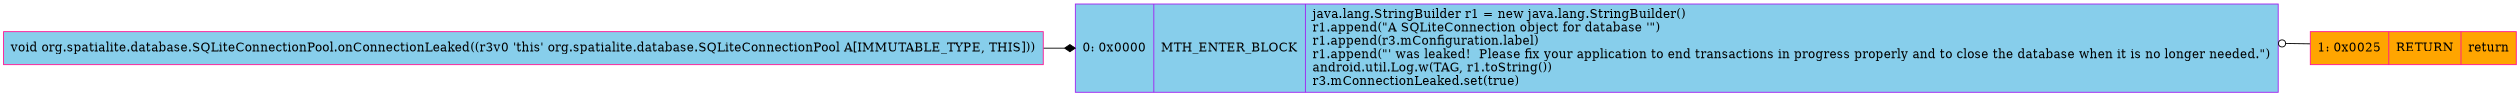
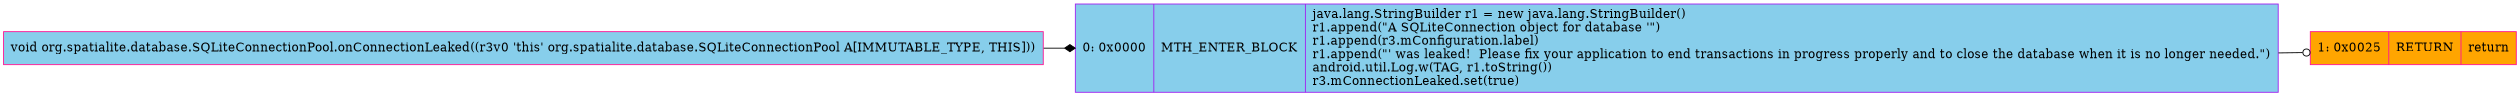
(2298, 44) -> (2291, 53)
